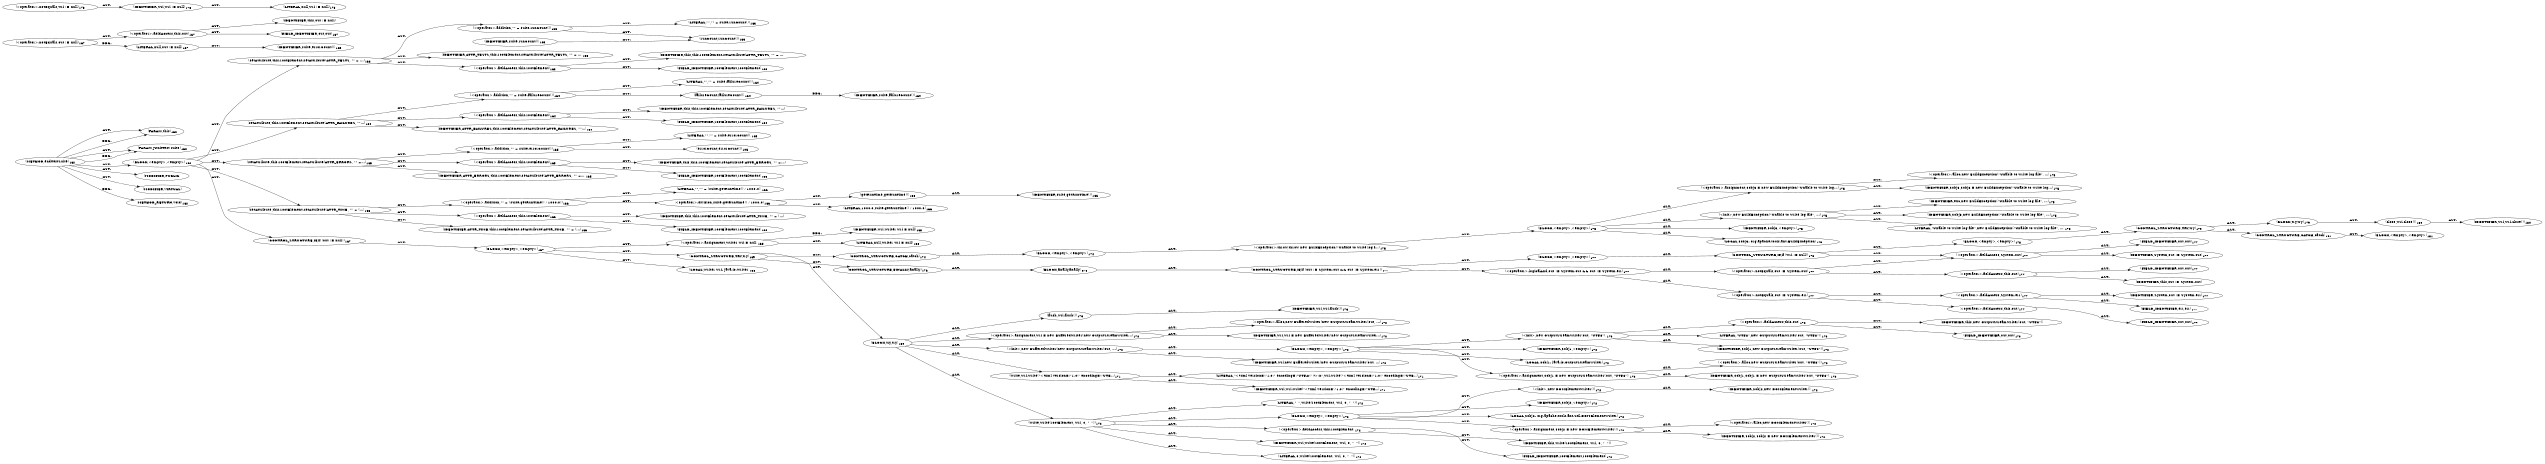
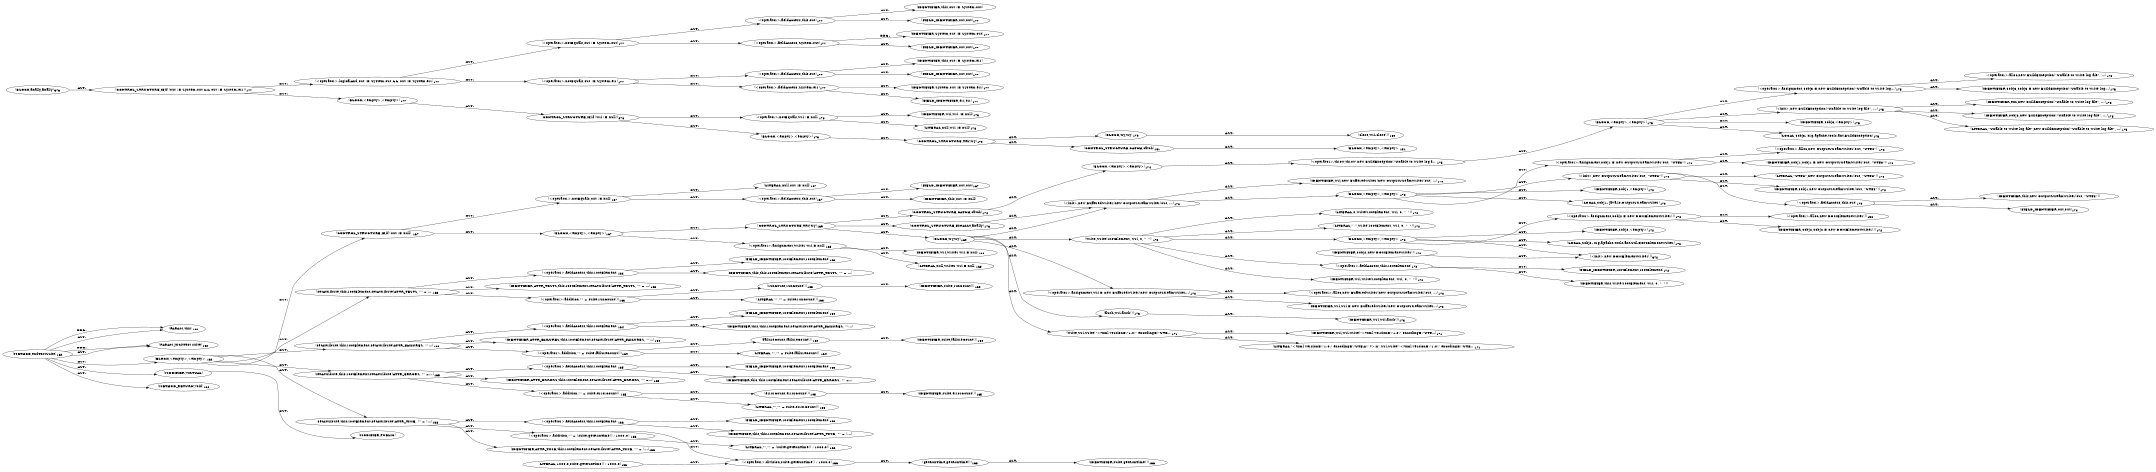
(237, 7) -> (872, 123)
(623, 42) -> (864, 286)
(108, 43) -> (695, 190)
(231, 47) -> (865, 394)
none -> (950, 61)
(818, 94) -> (886, 338)
(102, 171) -> (278, 404)
(108, 189) -> (82, 373)
(804, 206) -> (684, 464)
none -> (479, 217)
(2502, 222) -> none
(818, 233) -> (886, 248)
(2106, 253) -> (886, 36)
(1811, 255) -> (621, 117)
(1885, 255) -> (690, 118)
(722, 270) -> none
(987, 270) -> (1035, 215)
(1598, 389) -> (1655, 256)
(1662, 390) -> (1500, 258)
(1813, 423) -> (1870, 216)
